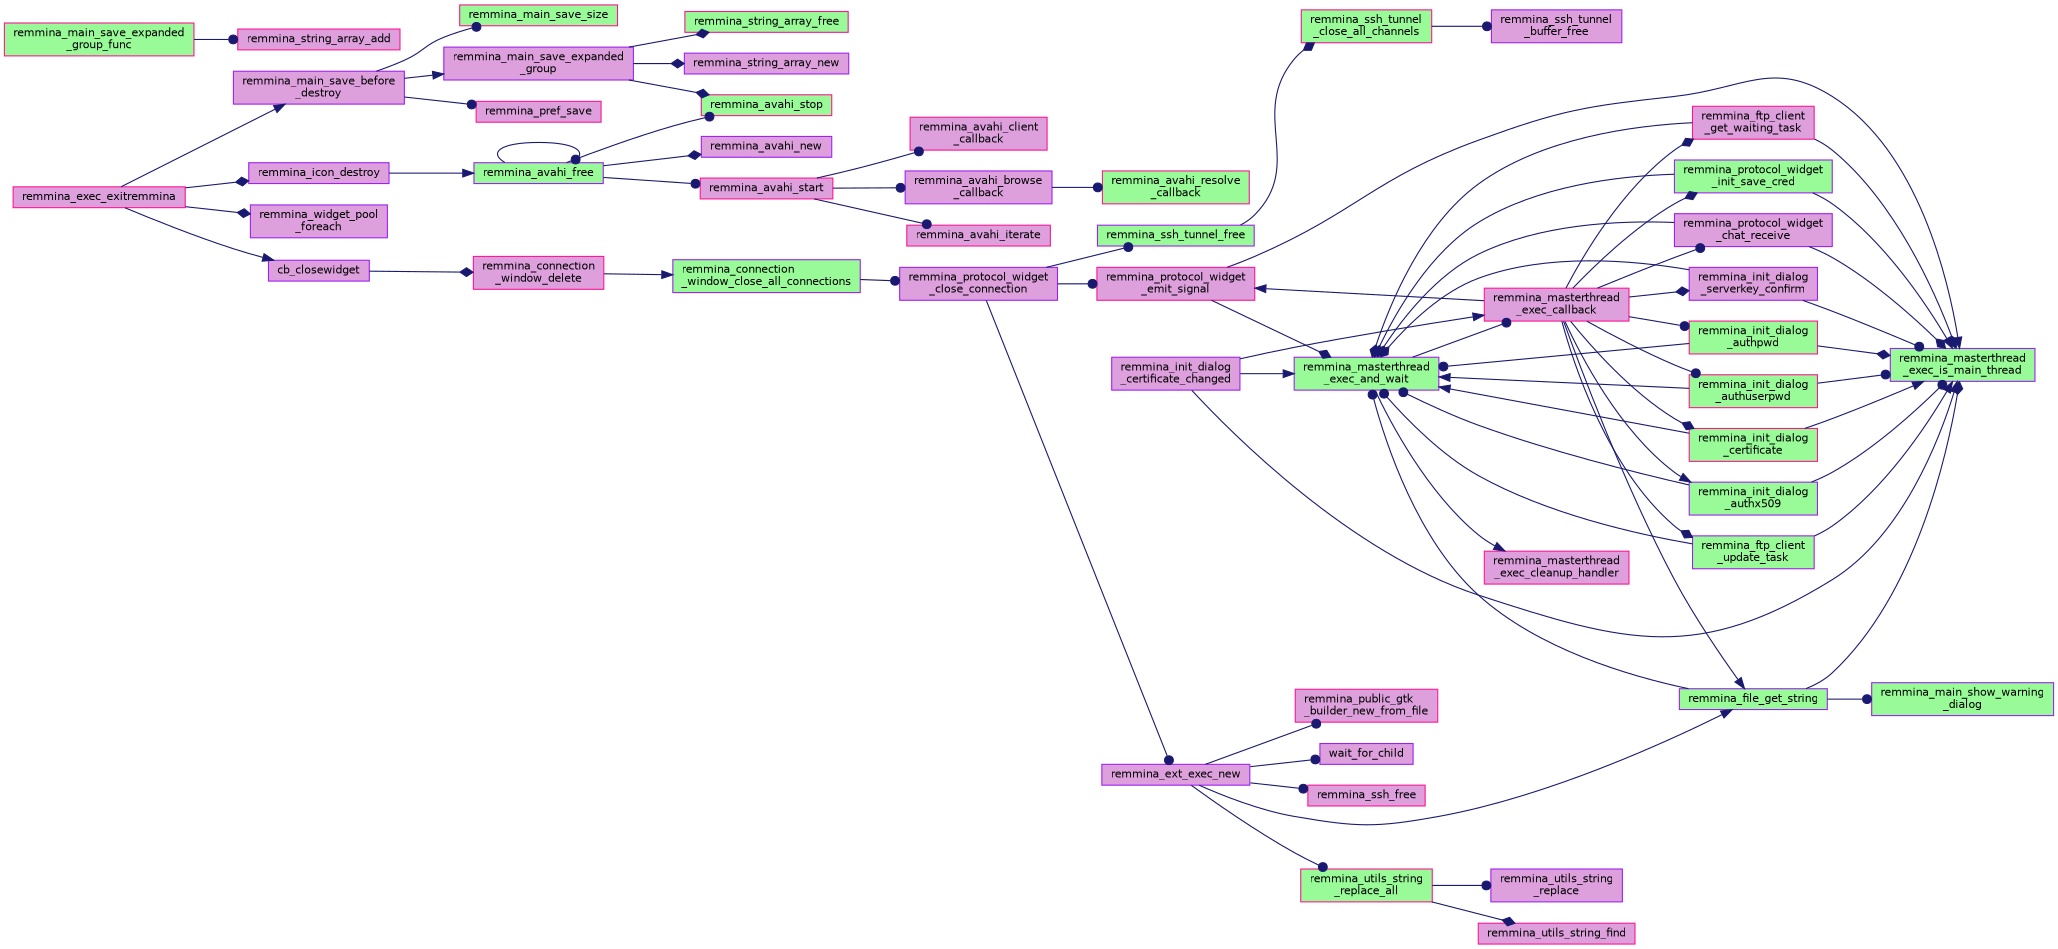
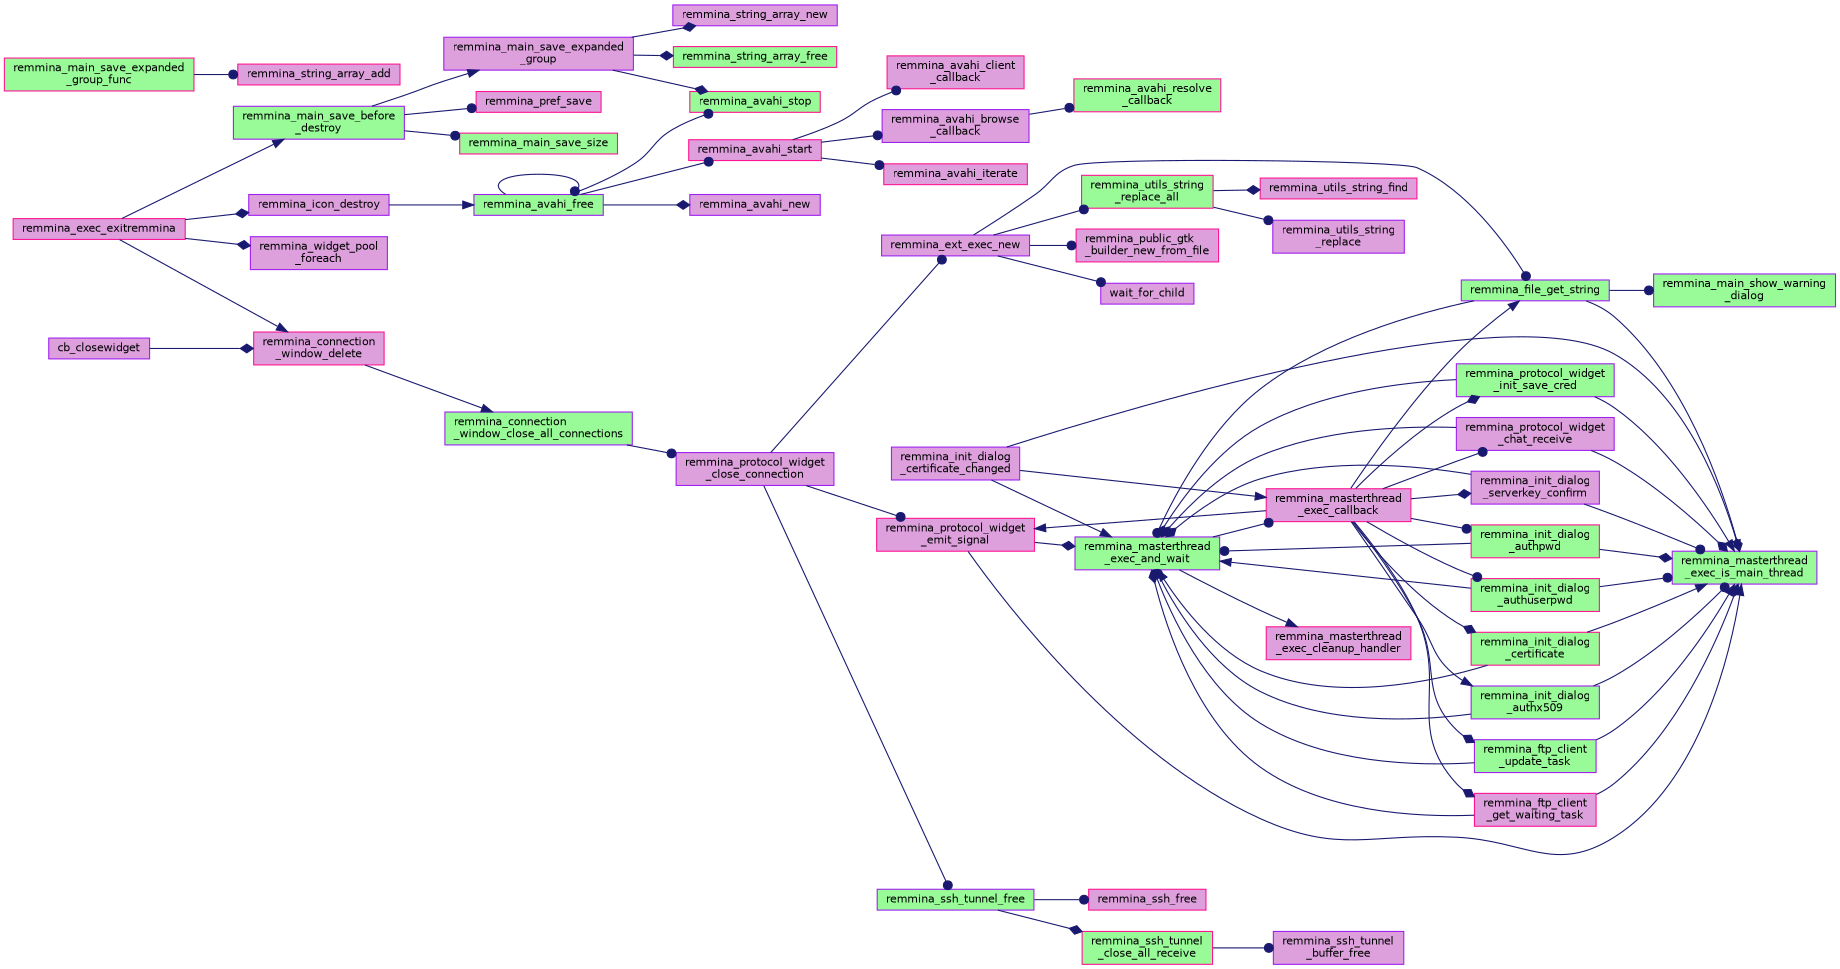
(1367, 26) -> (1147, 948)
(319, 88) -> (319, 123)
(193, 235) -> (199, 283)
(1274, 786) -> (1057, 900)
(1466, 810) -> (1260, 161)
